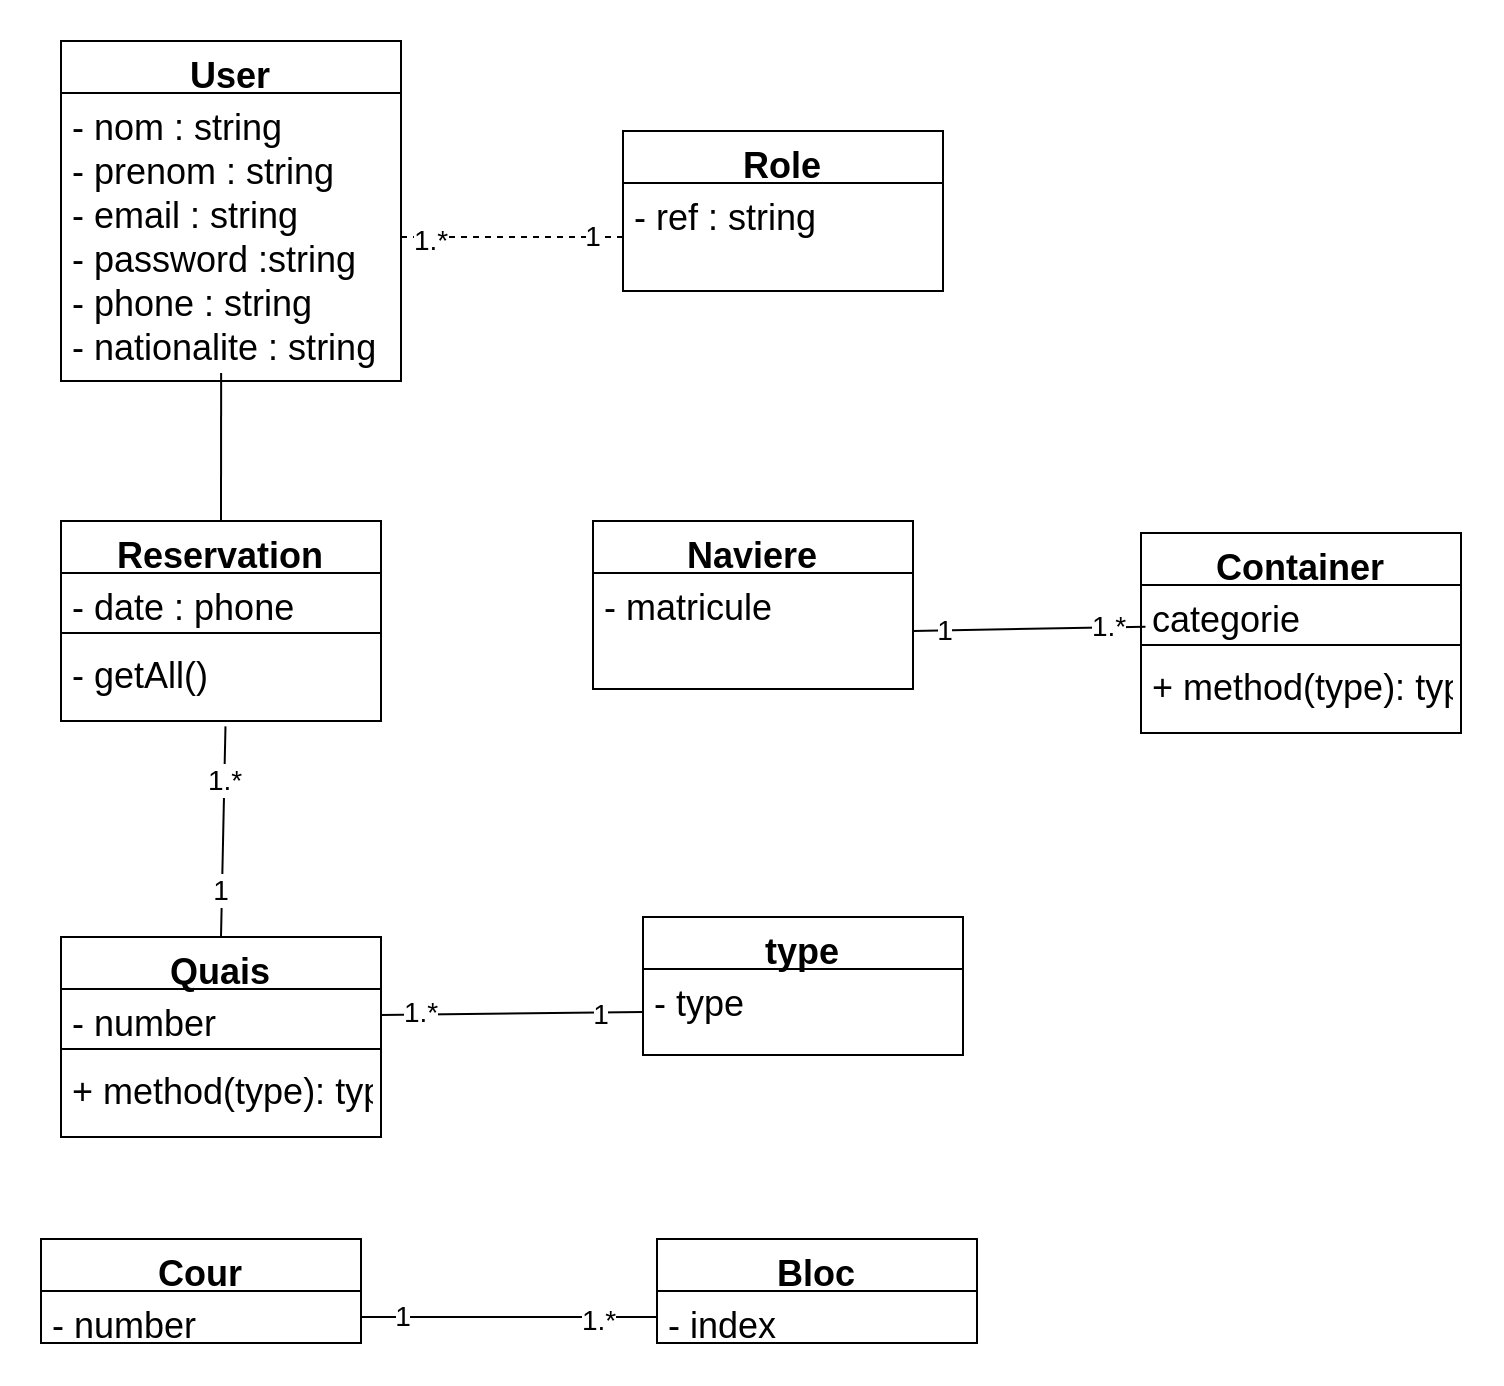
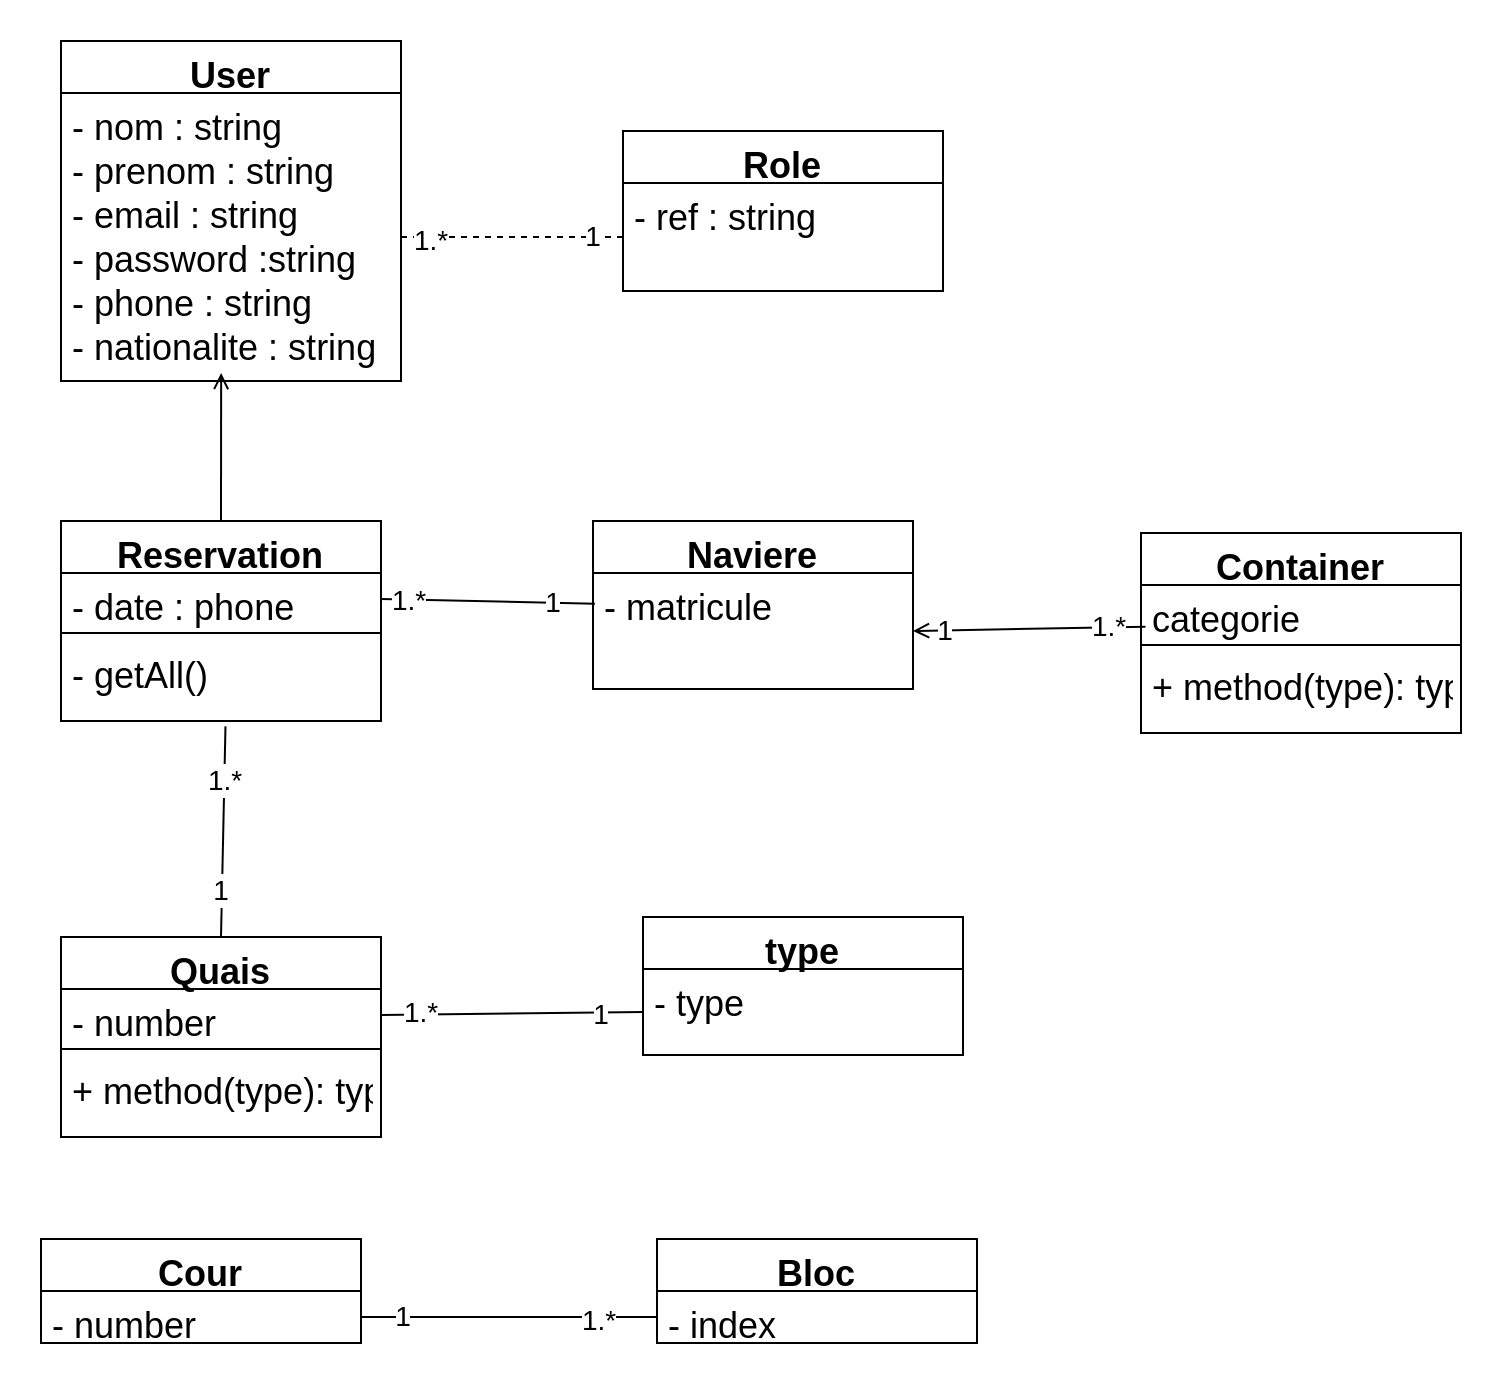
(221, 376) -> (221, 378)
none -> (503, 602)
(920, 631) -> (921, 631)
